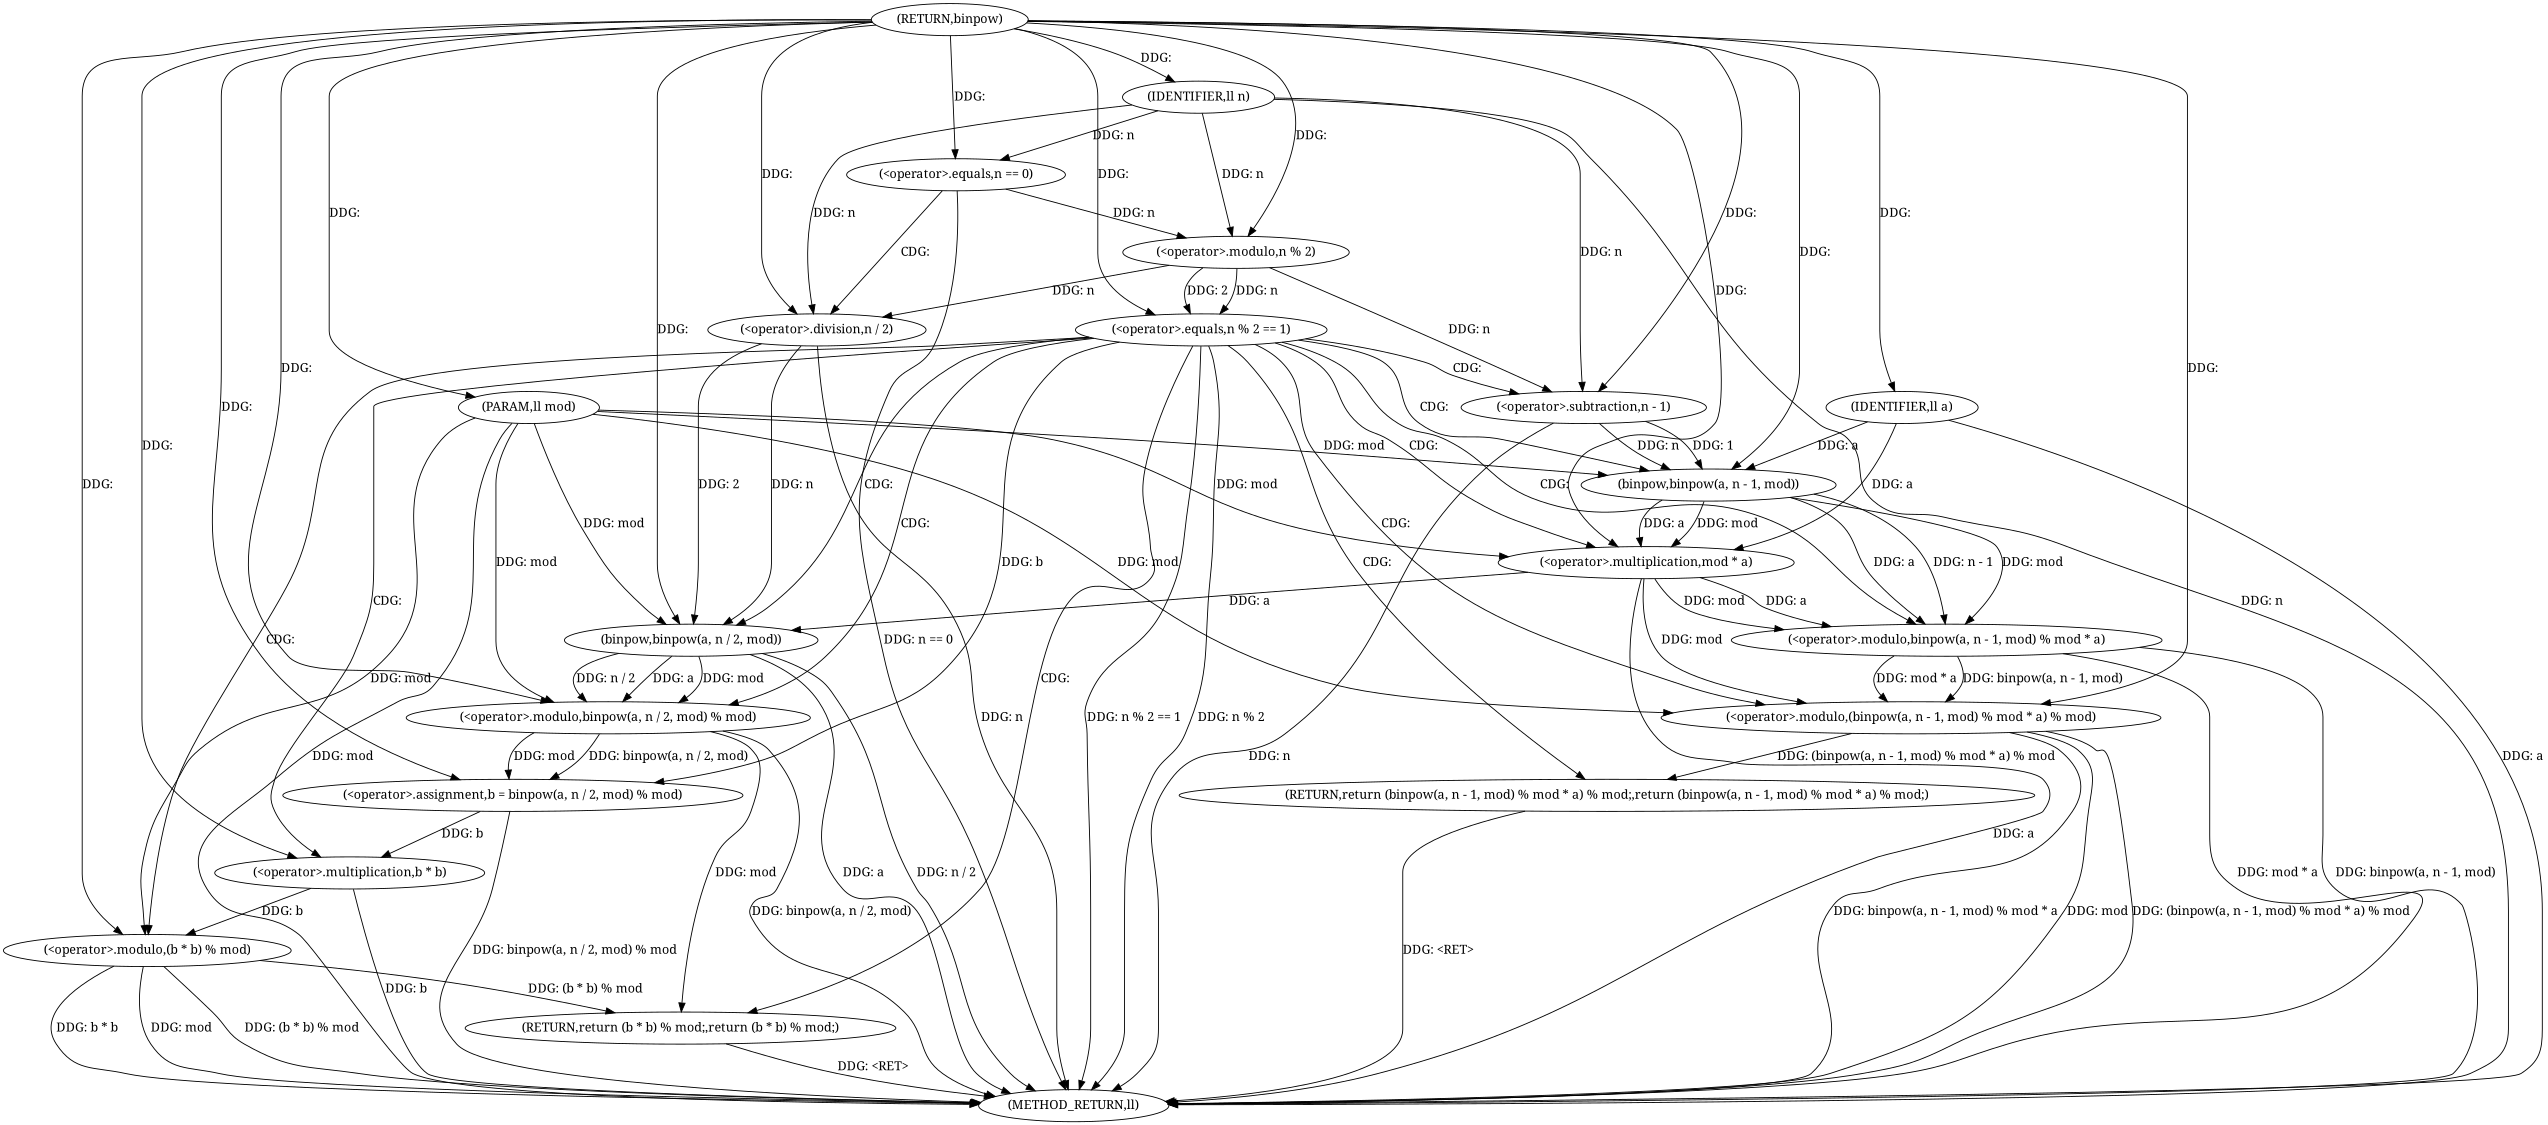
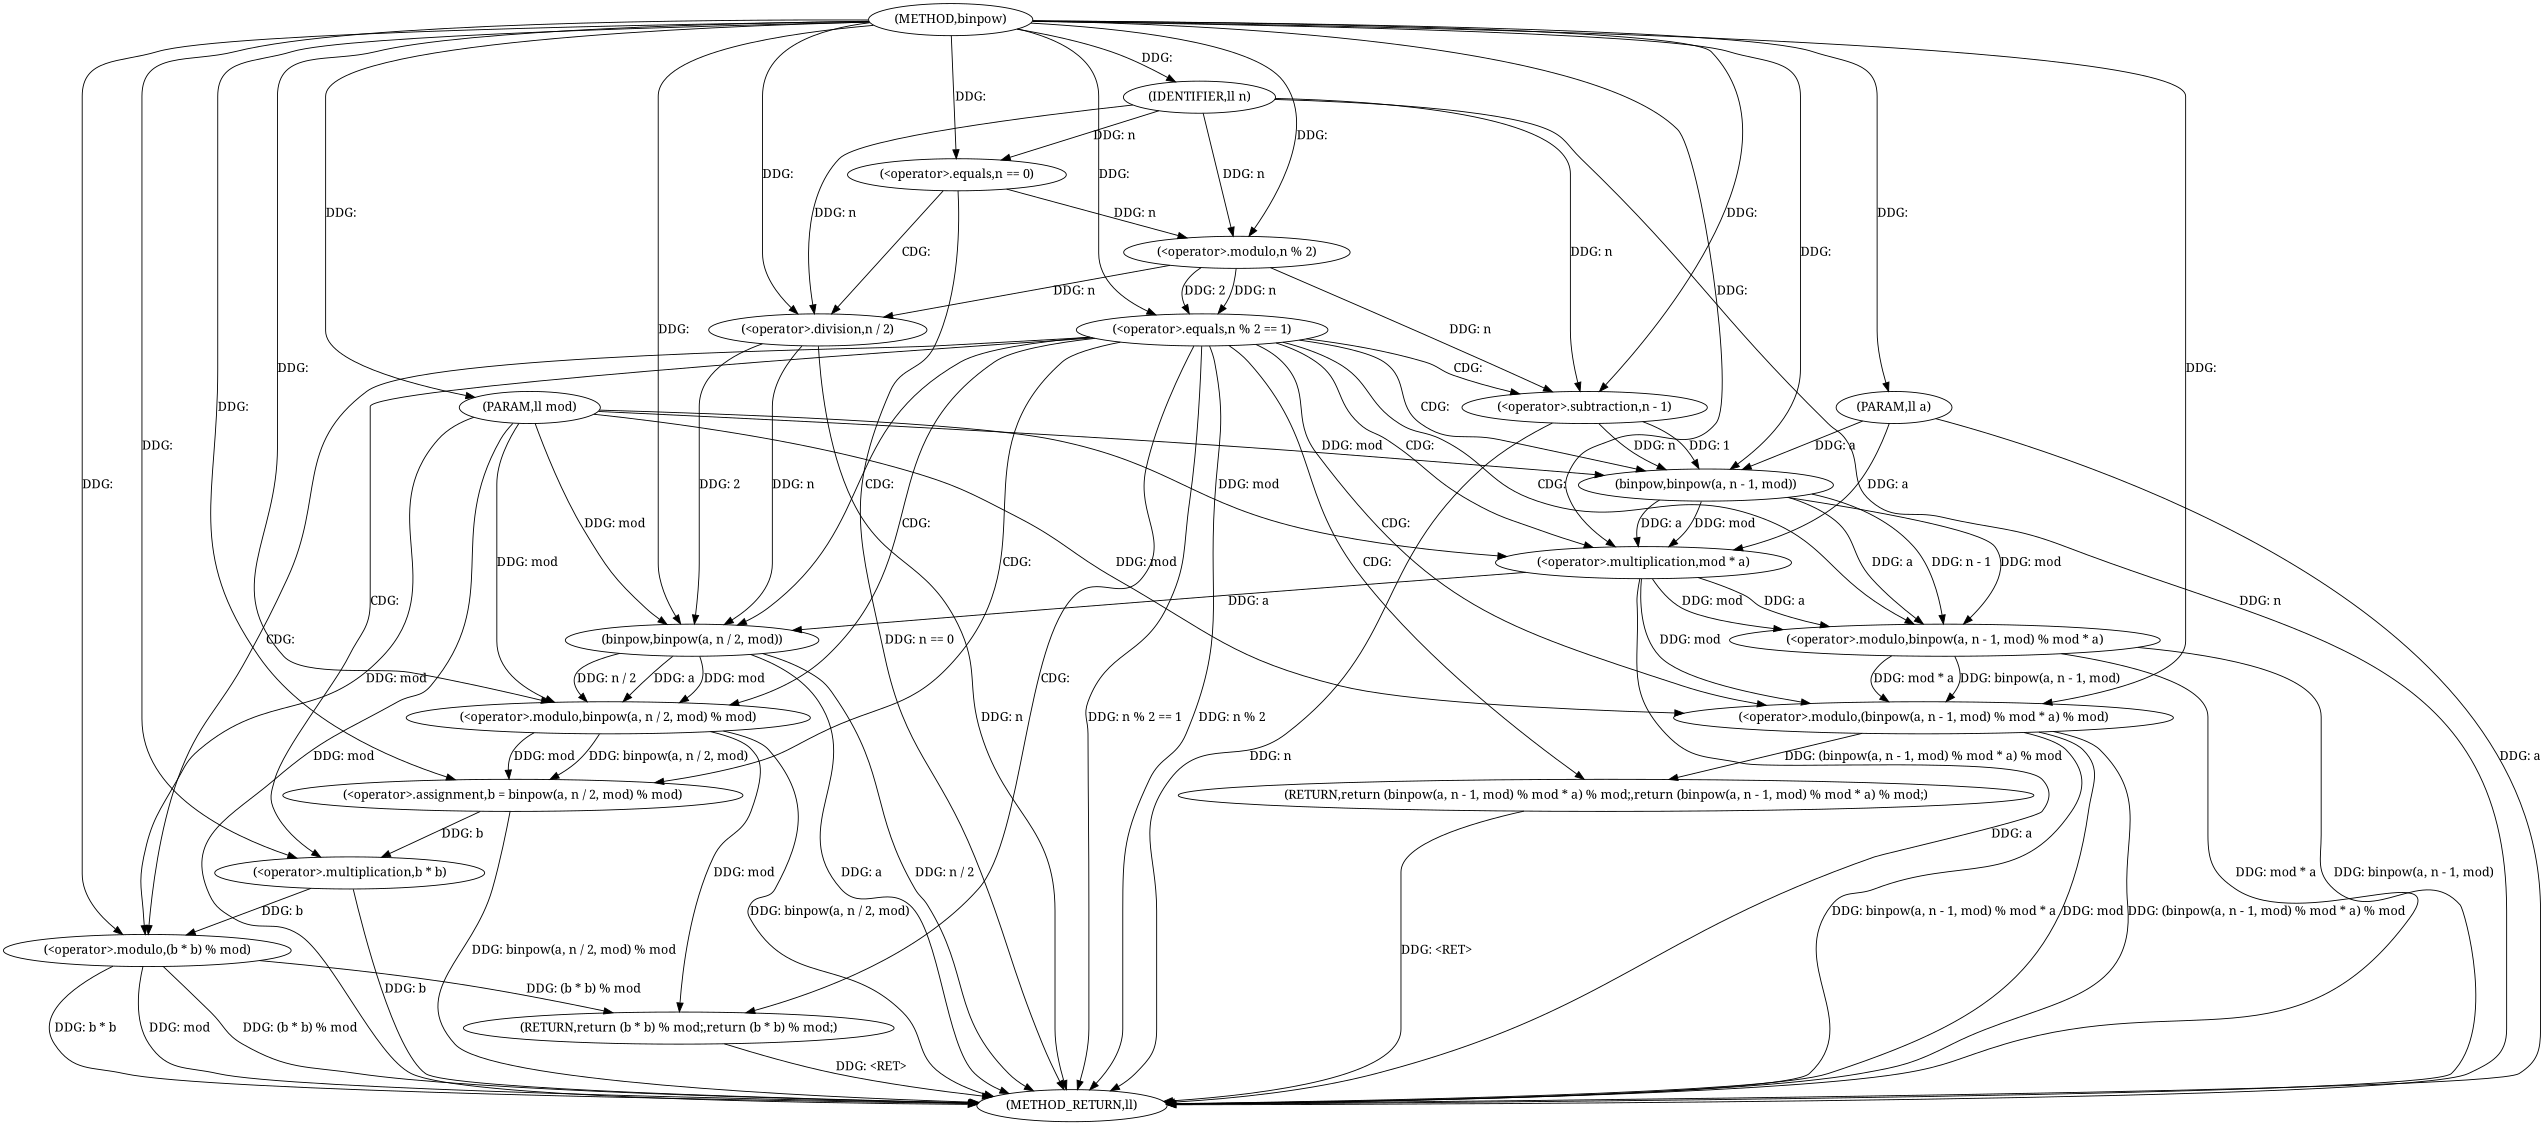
(950, 20) -> (951, 20)
(1902, 407) -> (1894, 407)
(1022, 563) -> (1019, 563)
